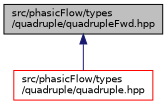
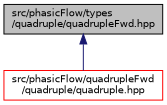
(83, 85) -> (83, 85)
